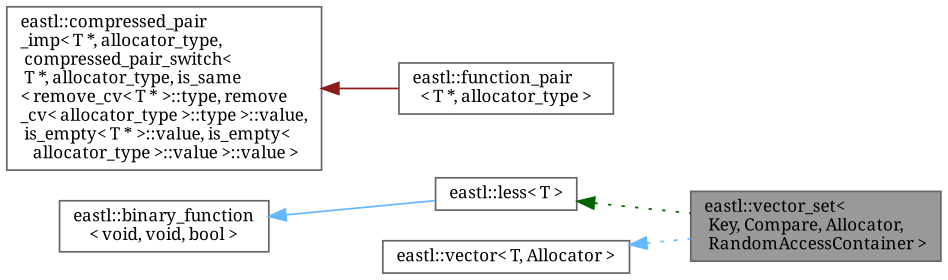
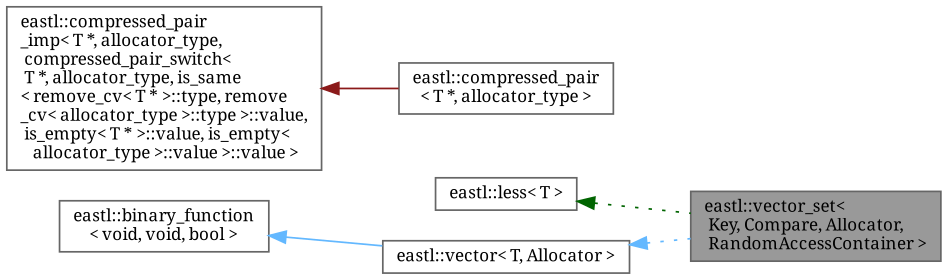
(506, 88) -> (506, 88)
(361, 208) -> (334, 242)
